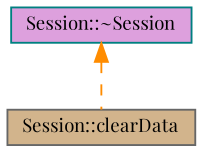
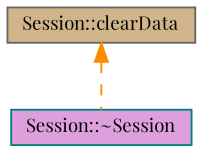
(101, 86) -> (101, 86)
